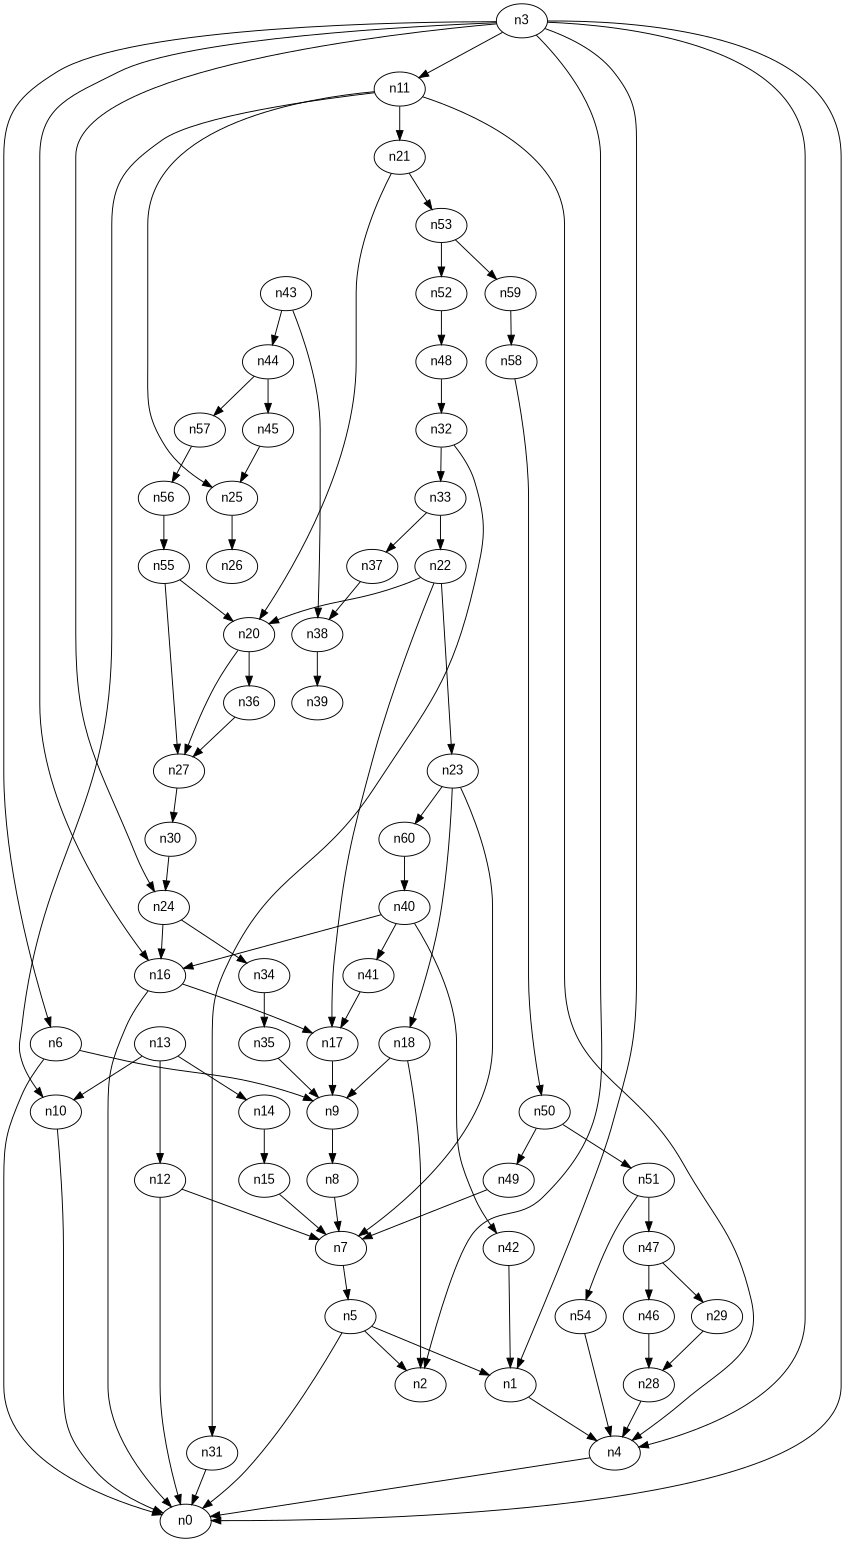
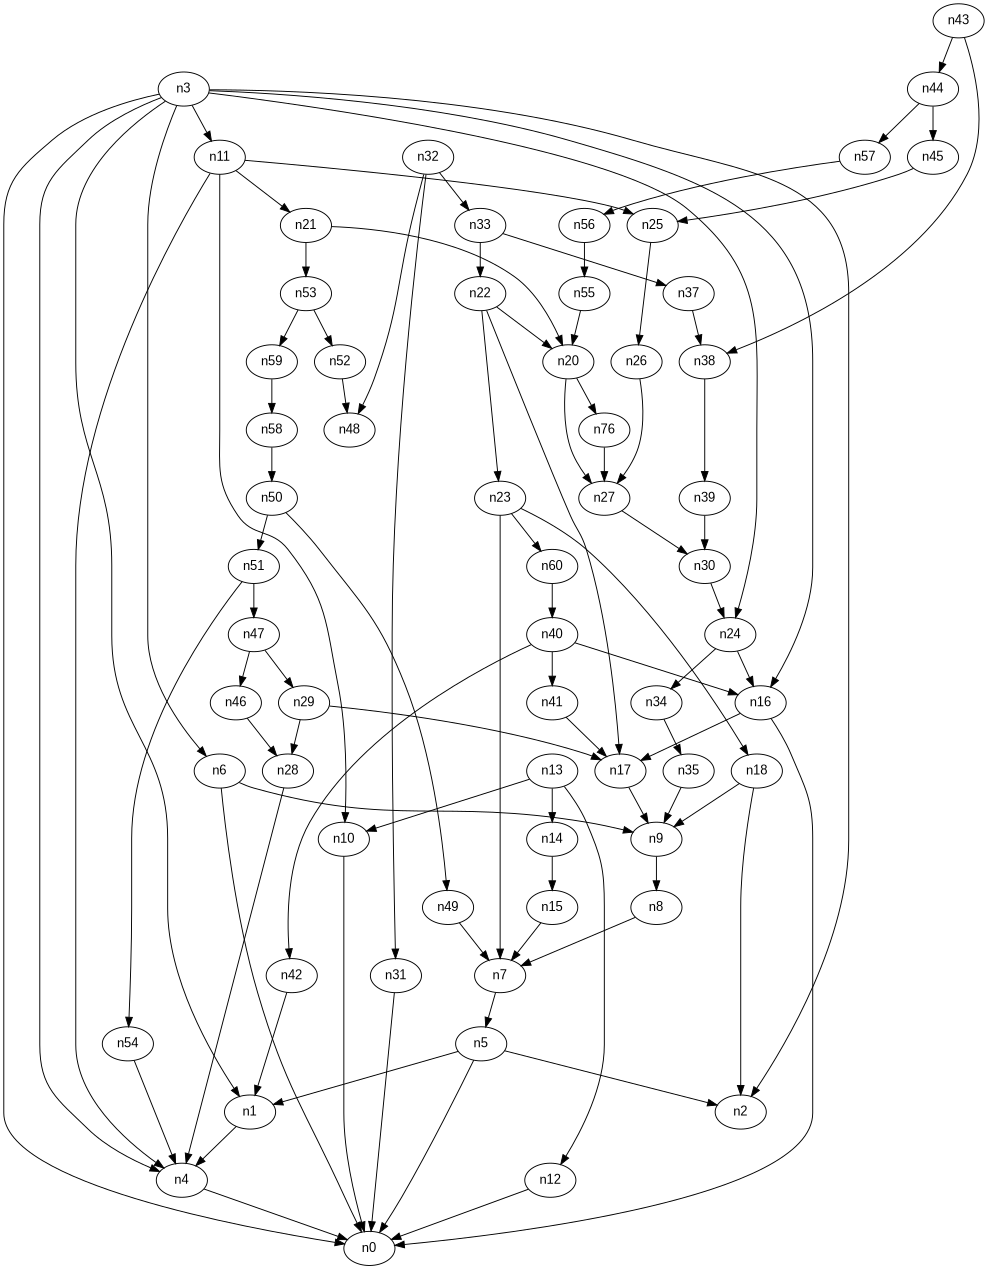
(441, 391) -> (398, 291)
none -> (705, 528)
(171, 664) -> (642, 429)
(249, 703) -> (604, 430)
none -> (462, 724)
(246, 1213) -> none
